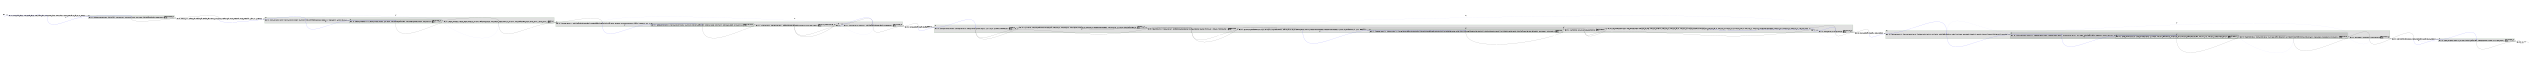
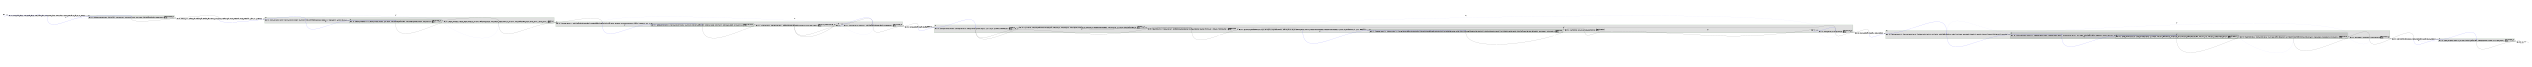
(1708, 29) -> none
